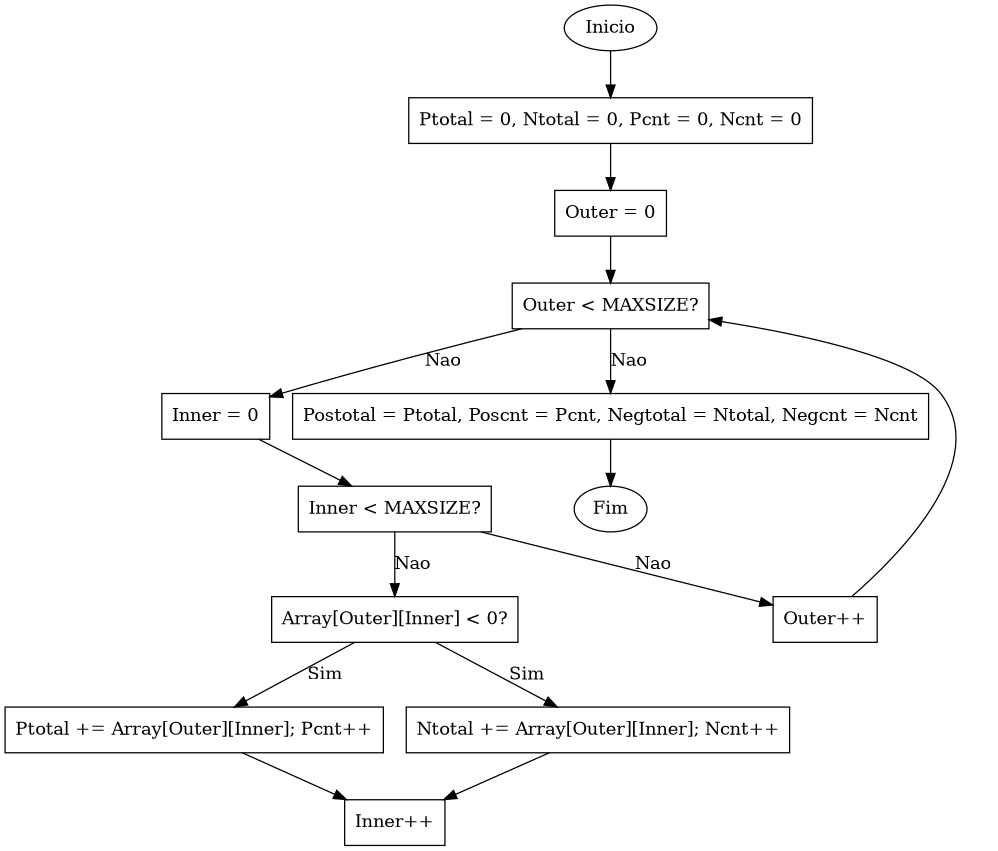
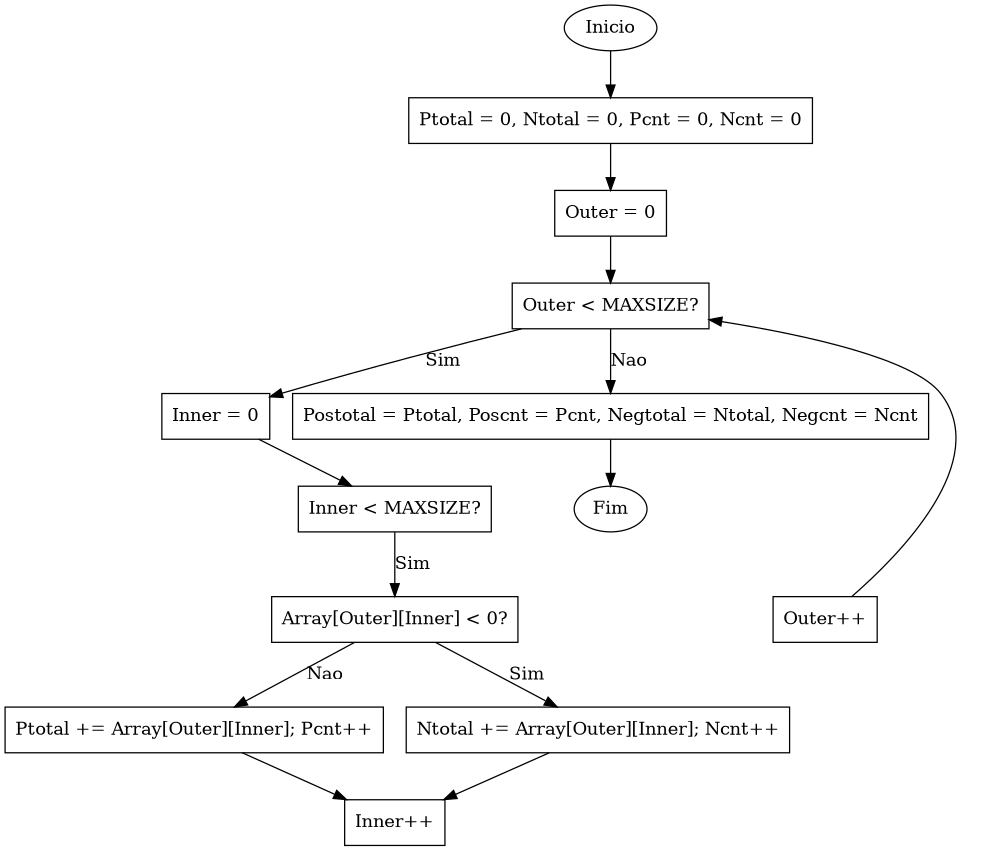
(443, 361) -> (443, 361)
(413, 564) -> (413, 564)
(621, 567) -> none
(325, 675) -> (325, 675)
